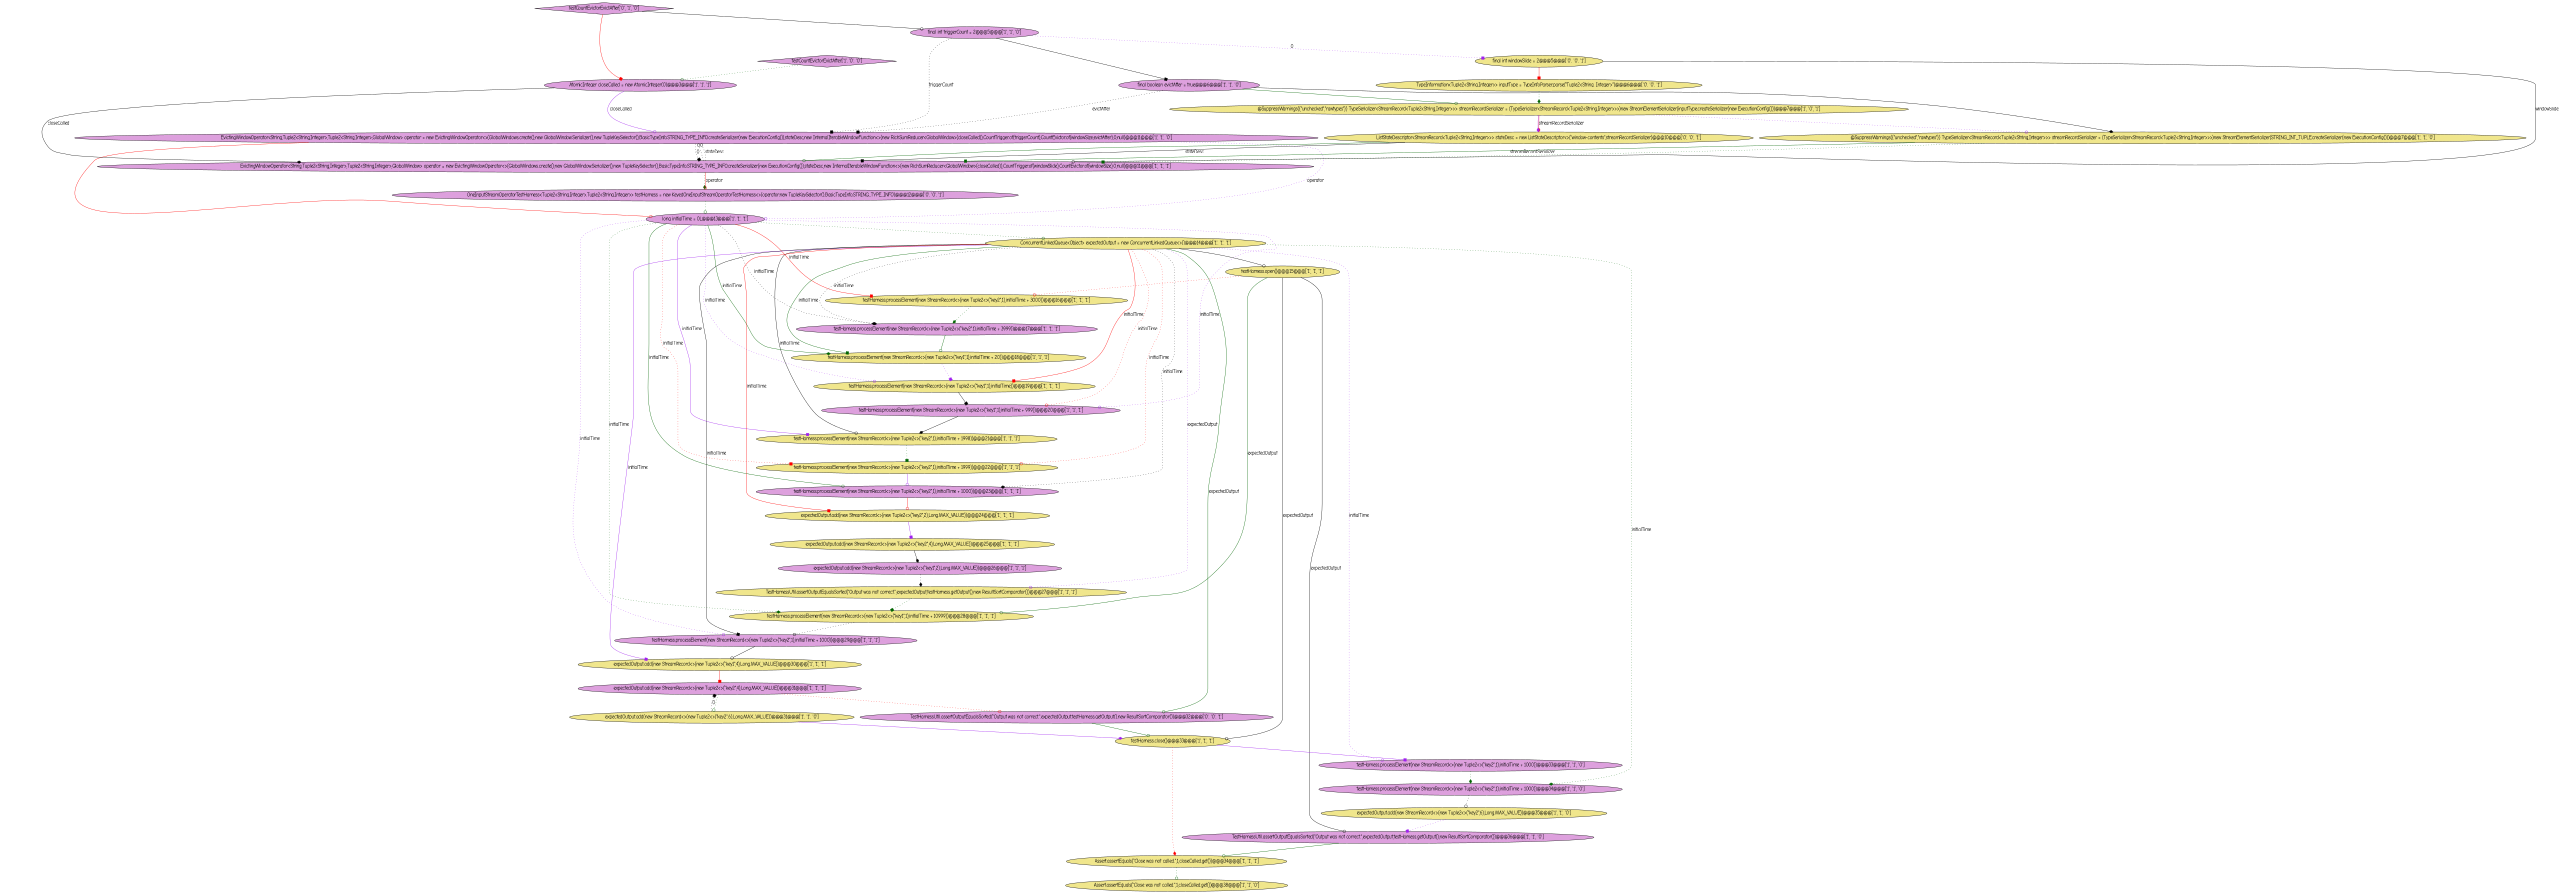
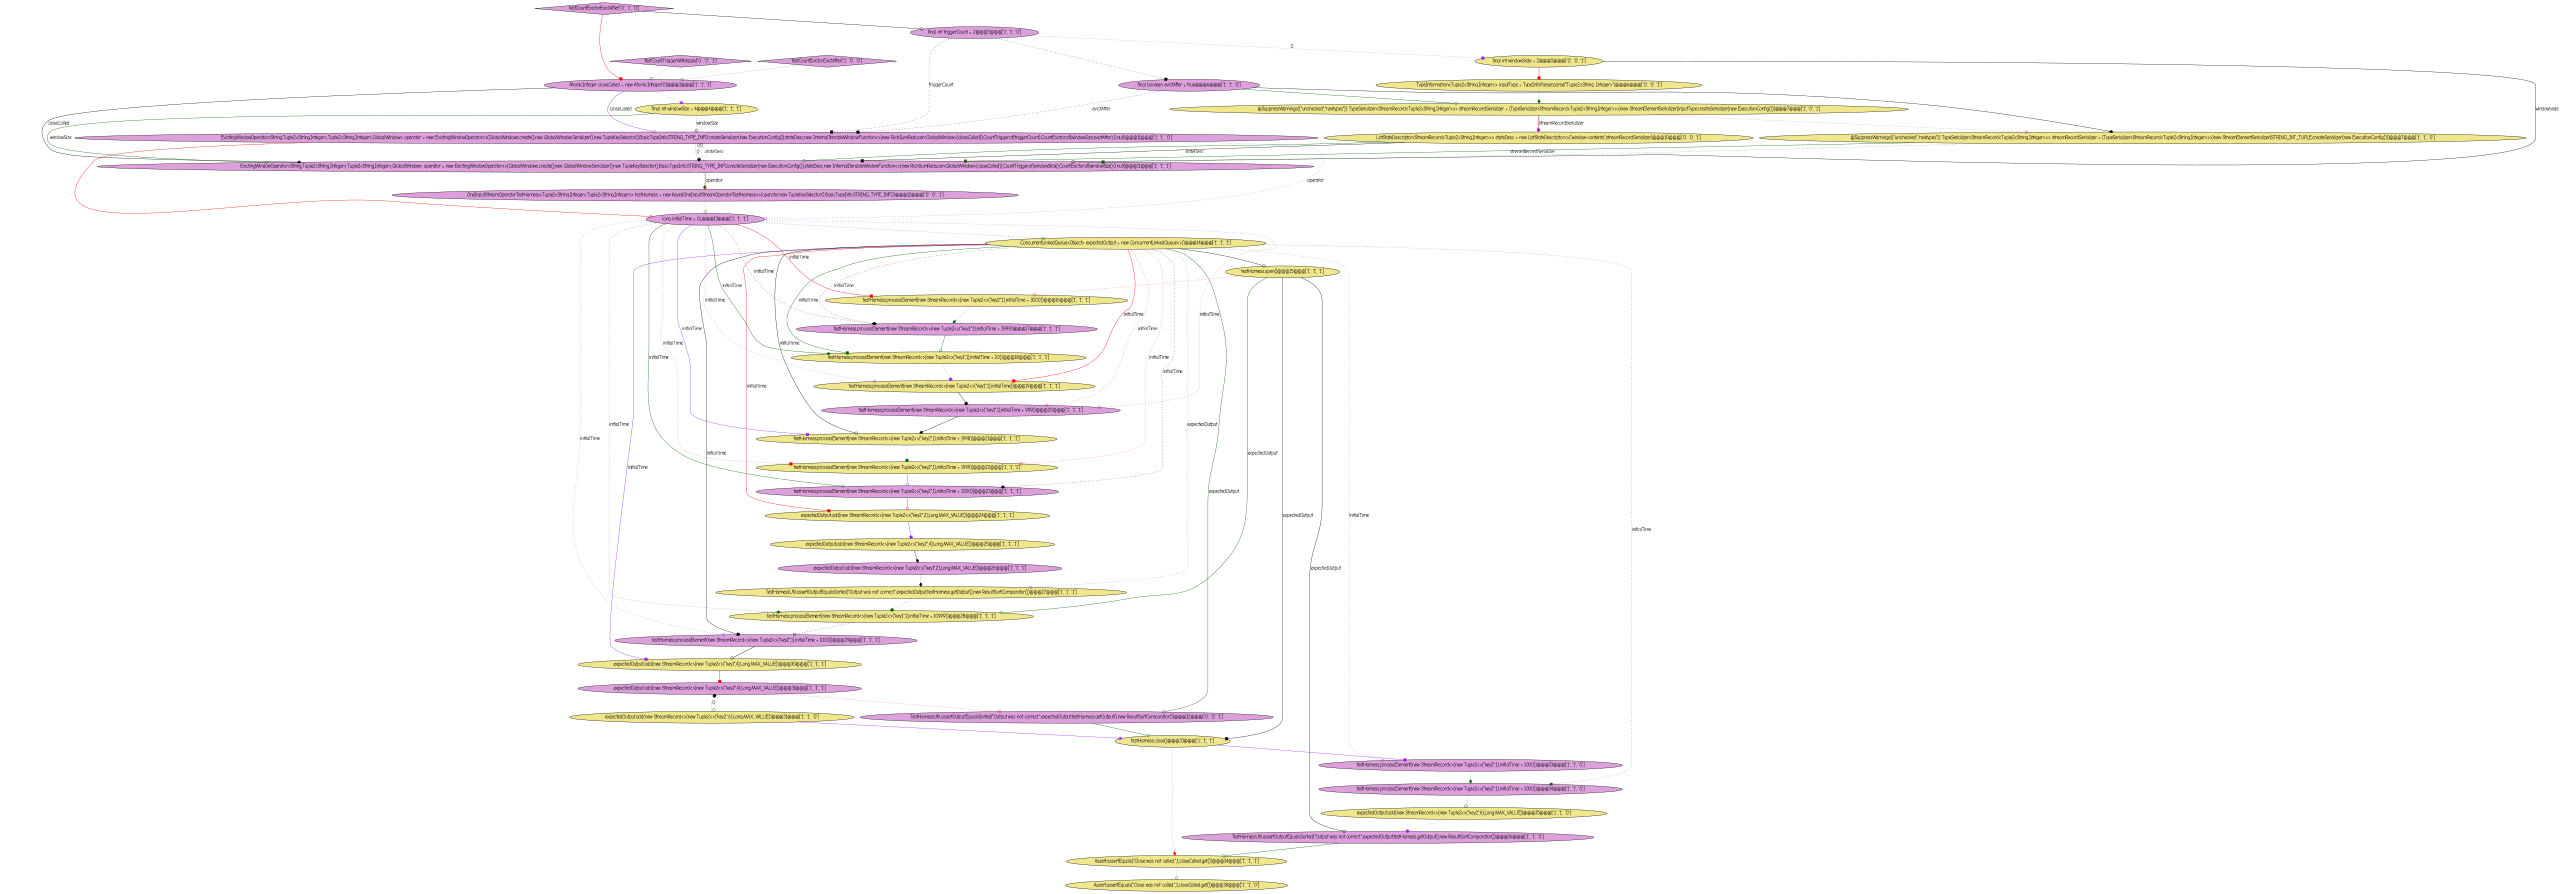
(1080, 58) -> (1080, 58)
none -> (681, 61)
none -> (696, 109)
(1283, 529) -> (1283, 529)
